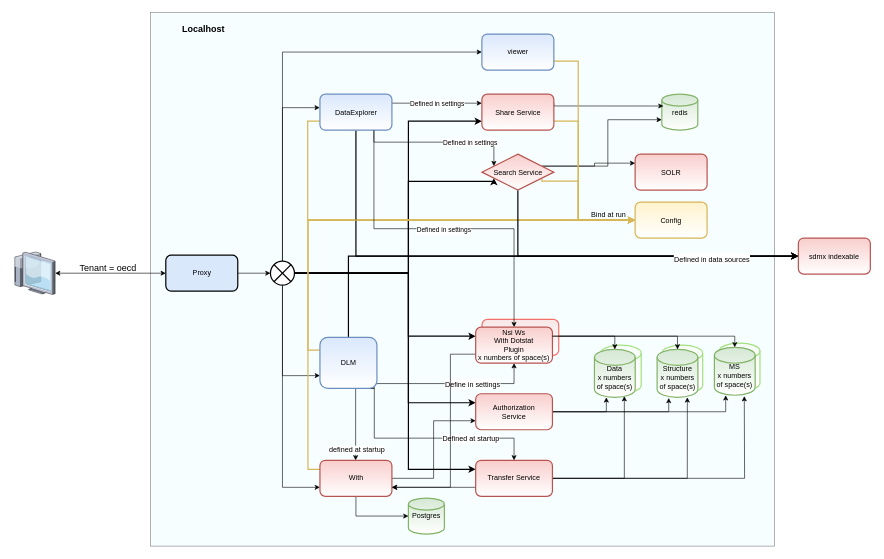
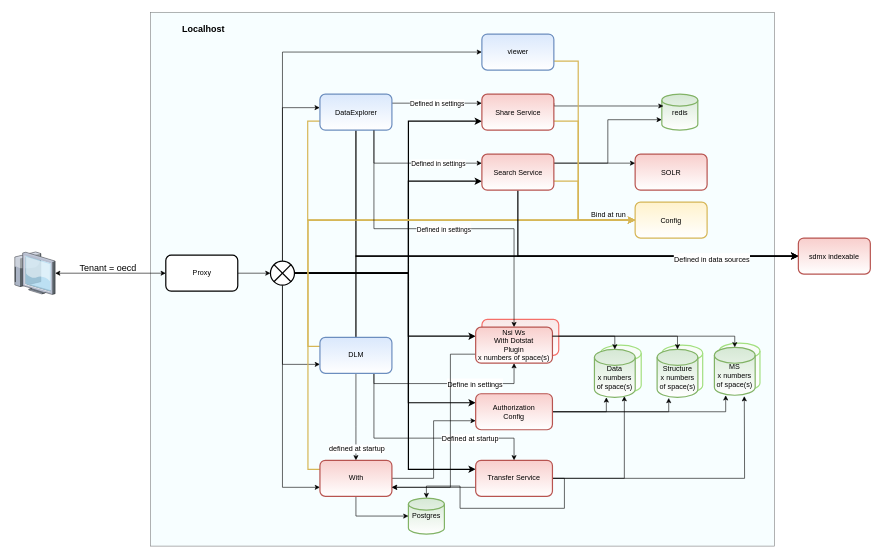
(518, 172) -> (518, 172)
(202, 273) -> (202, 273)
(348, 363) -> (356, 356)
(687, 402) -> (564, 496)
(514, 412) -> (514, 412)
